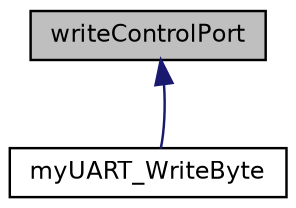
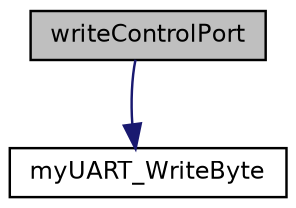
(164, 117) -> (132, 92)
